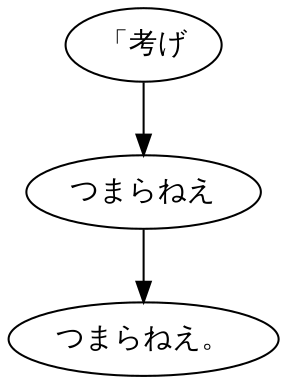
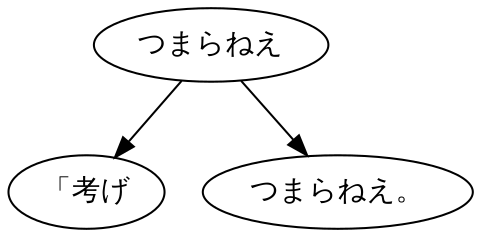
(144, 108) -> (155, 111)
